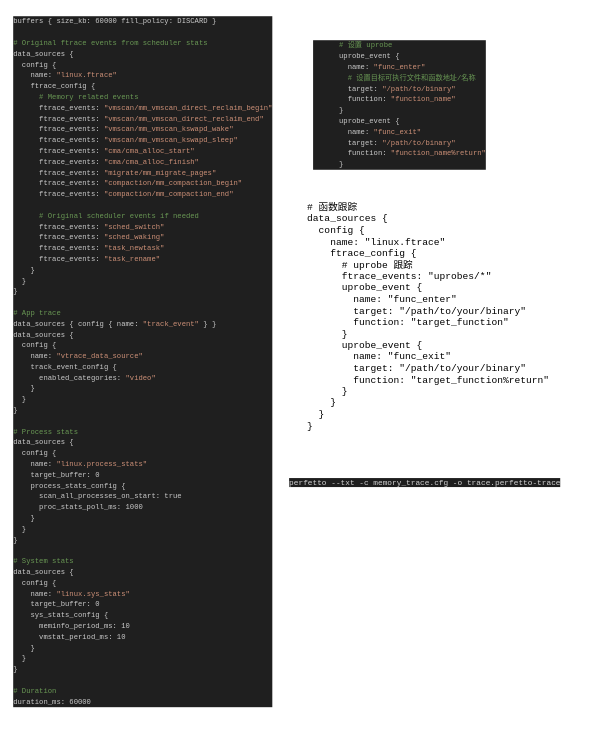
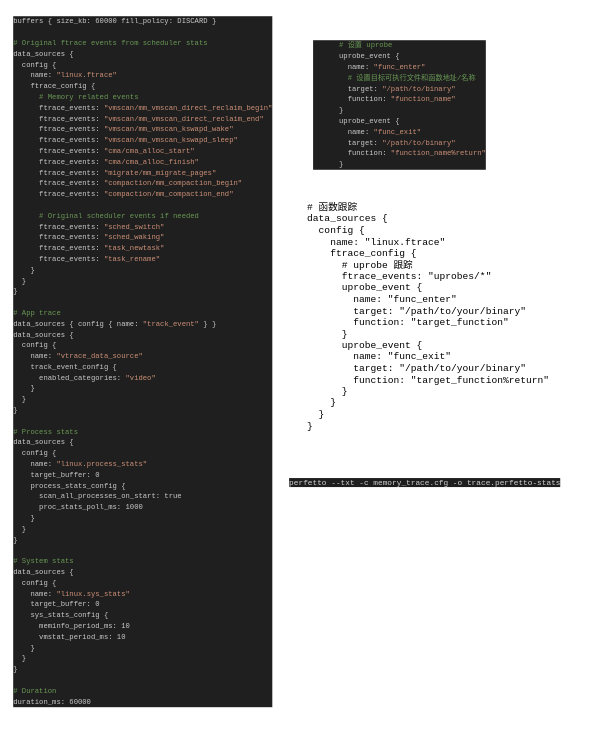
(400, 483) -> (400, 483)
